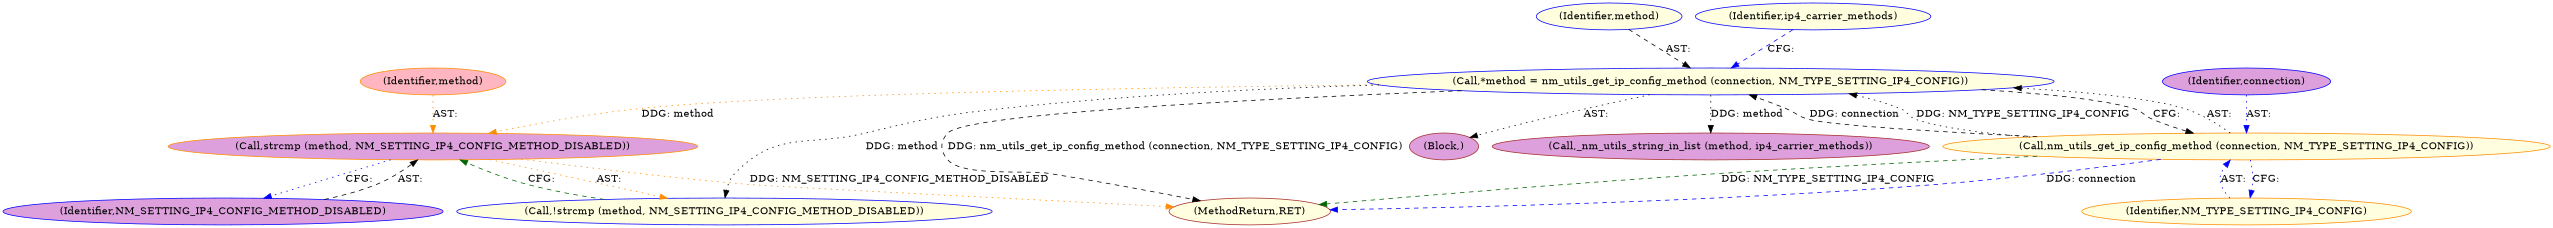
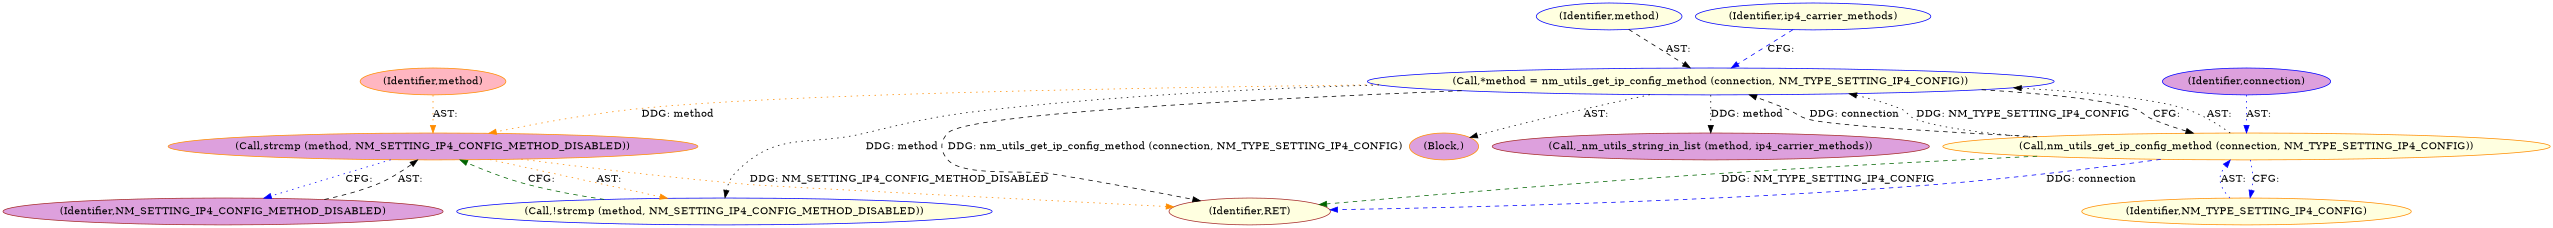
(1444, 146) -> (1444, 146)
(223, 211) -> (223, 211)
(1250, 211) -> (1250, 211)
